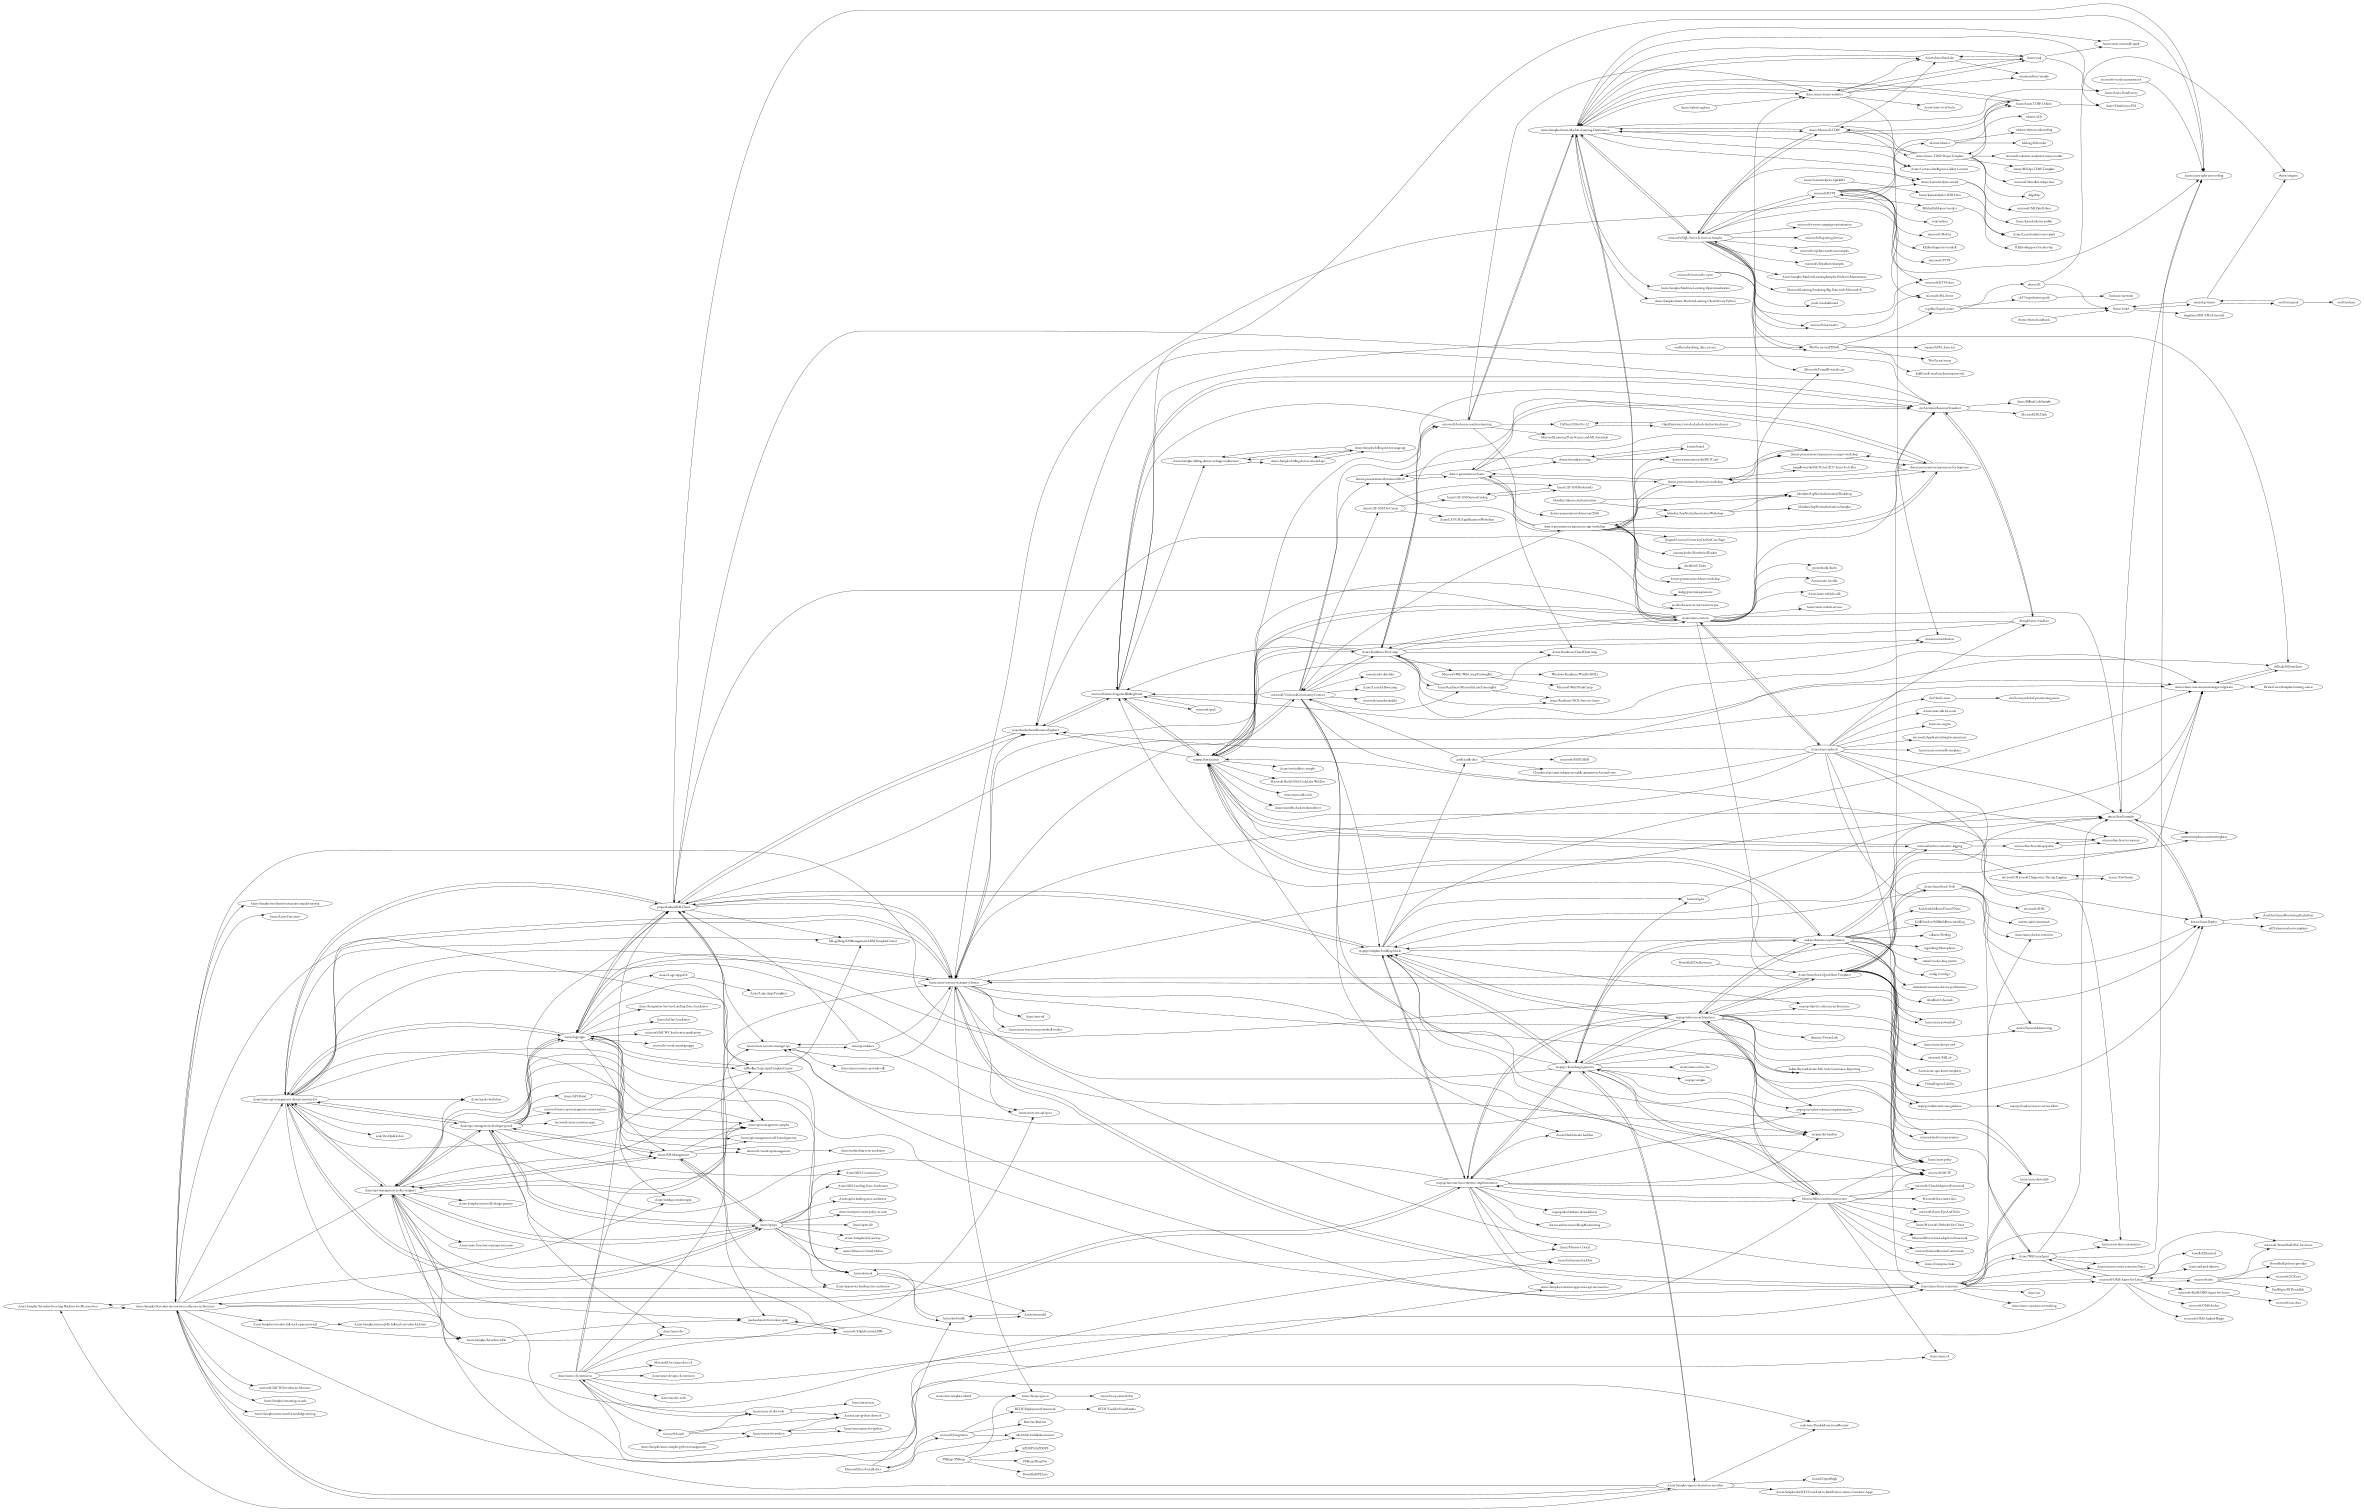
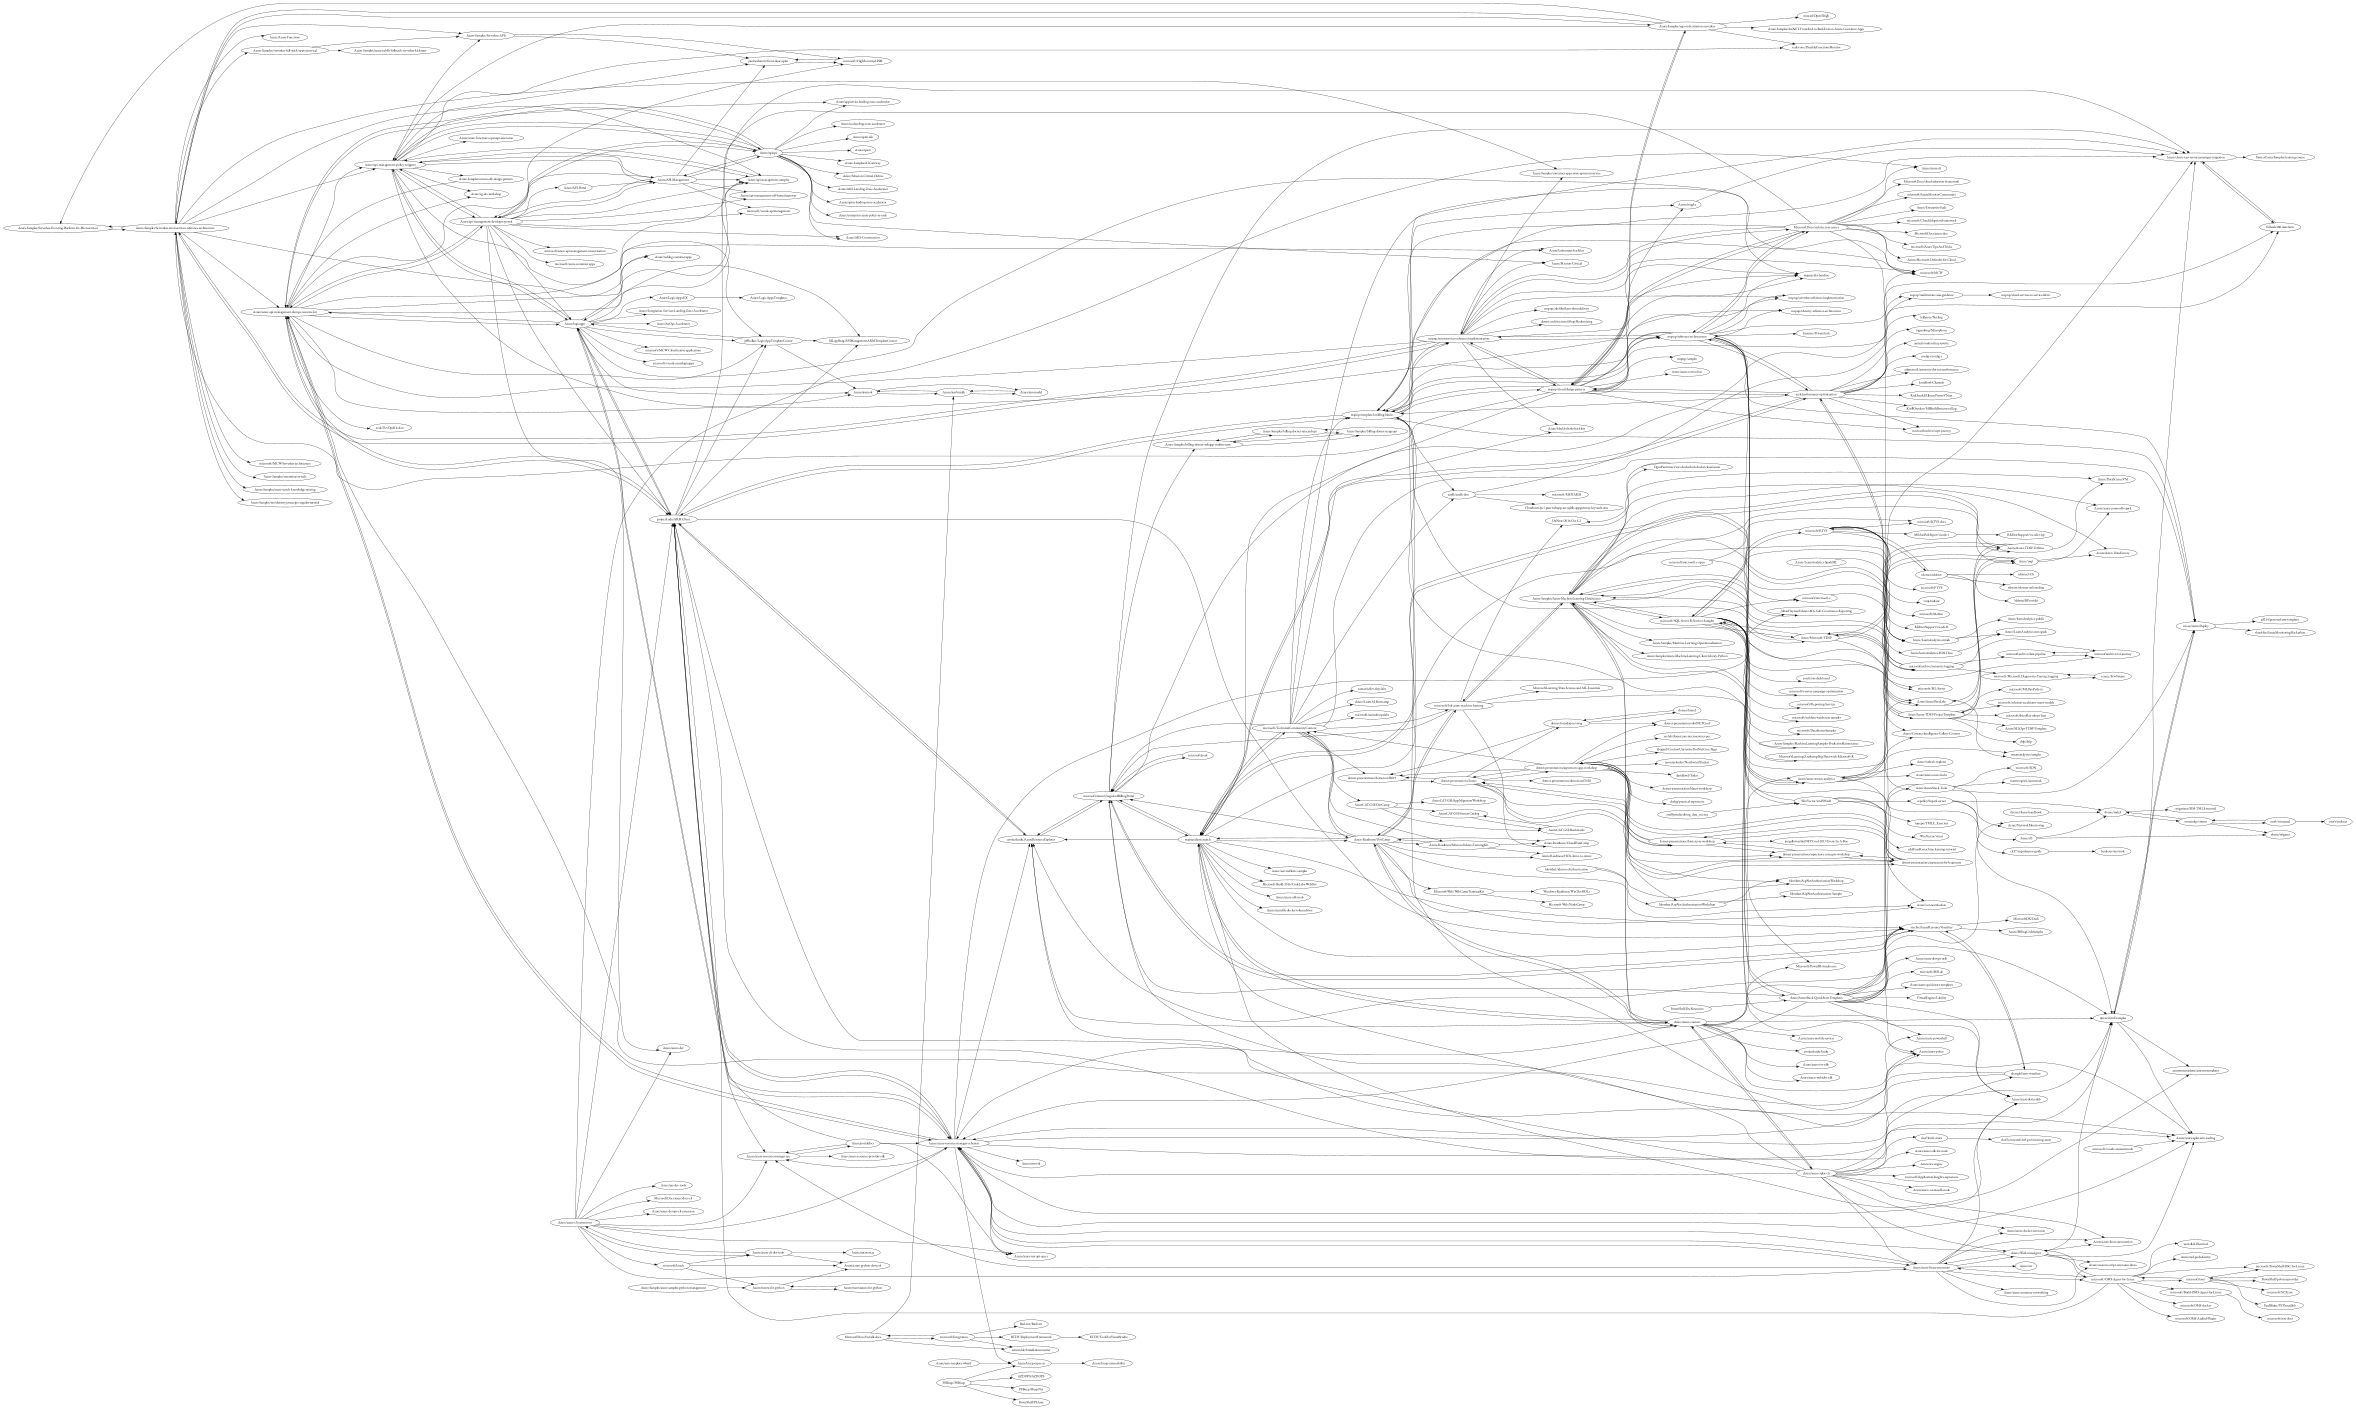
(1757, 101) -> (1890, 769)
none -> (863, 150)
(1940, 347) -> (1932, 823)
(1384, 728) -> (1364, 606)
(1940, 750) -> (1932, 1190)
none -> (1573, 1001)
(1035, 1030) -> none
(339, 1146) -> (351, 216)
(816, 1151) -> (803, 135)
none -> (2234, 1278)
